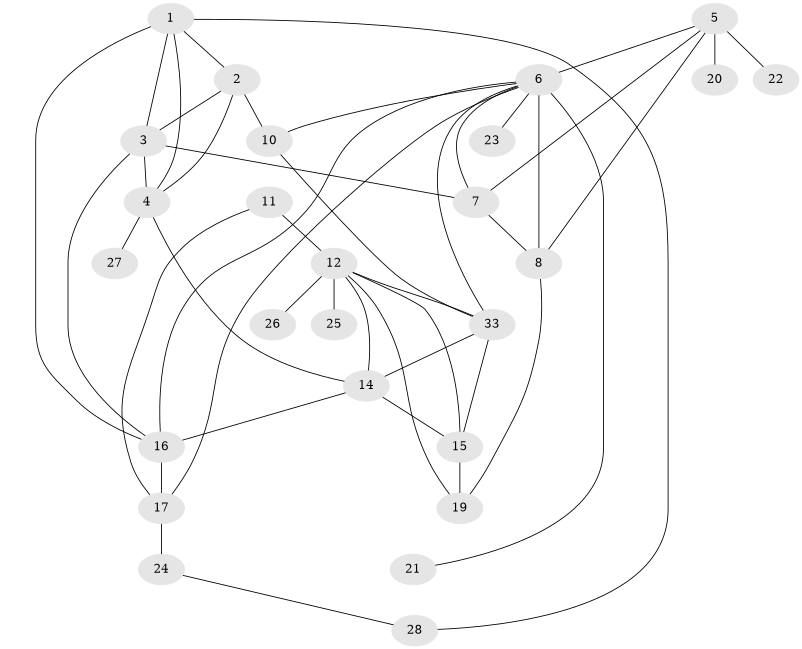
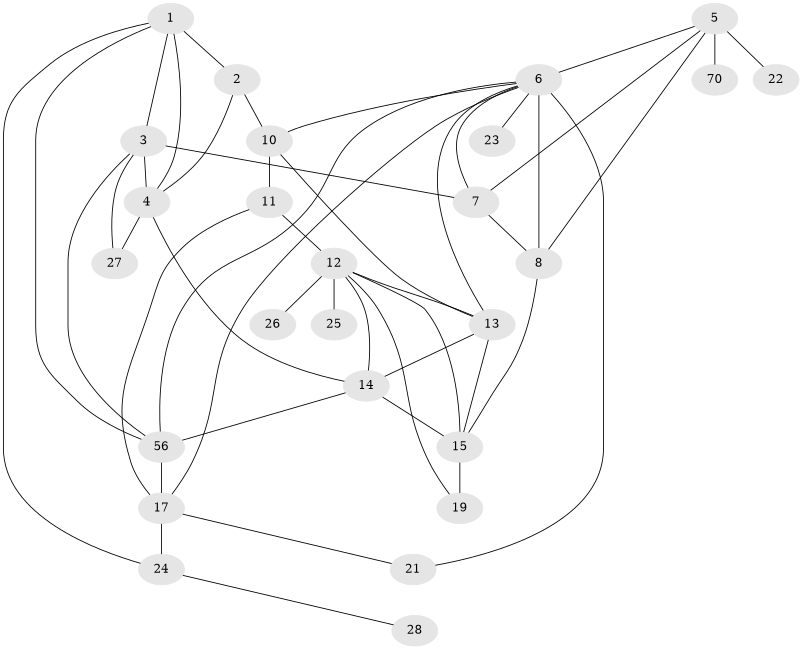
(715, 80) -> (715, 80)
(190, 111) -> (114, 199)
none -> (269, 172)
(666, 220) -> (3, 289)
(492, 325) -> (492, 325)
(525, 393) -> (514, 360)
(162, 447) -> (162, 447)
none -> (287, 539)
